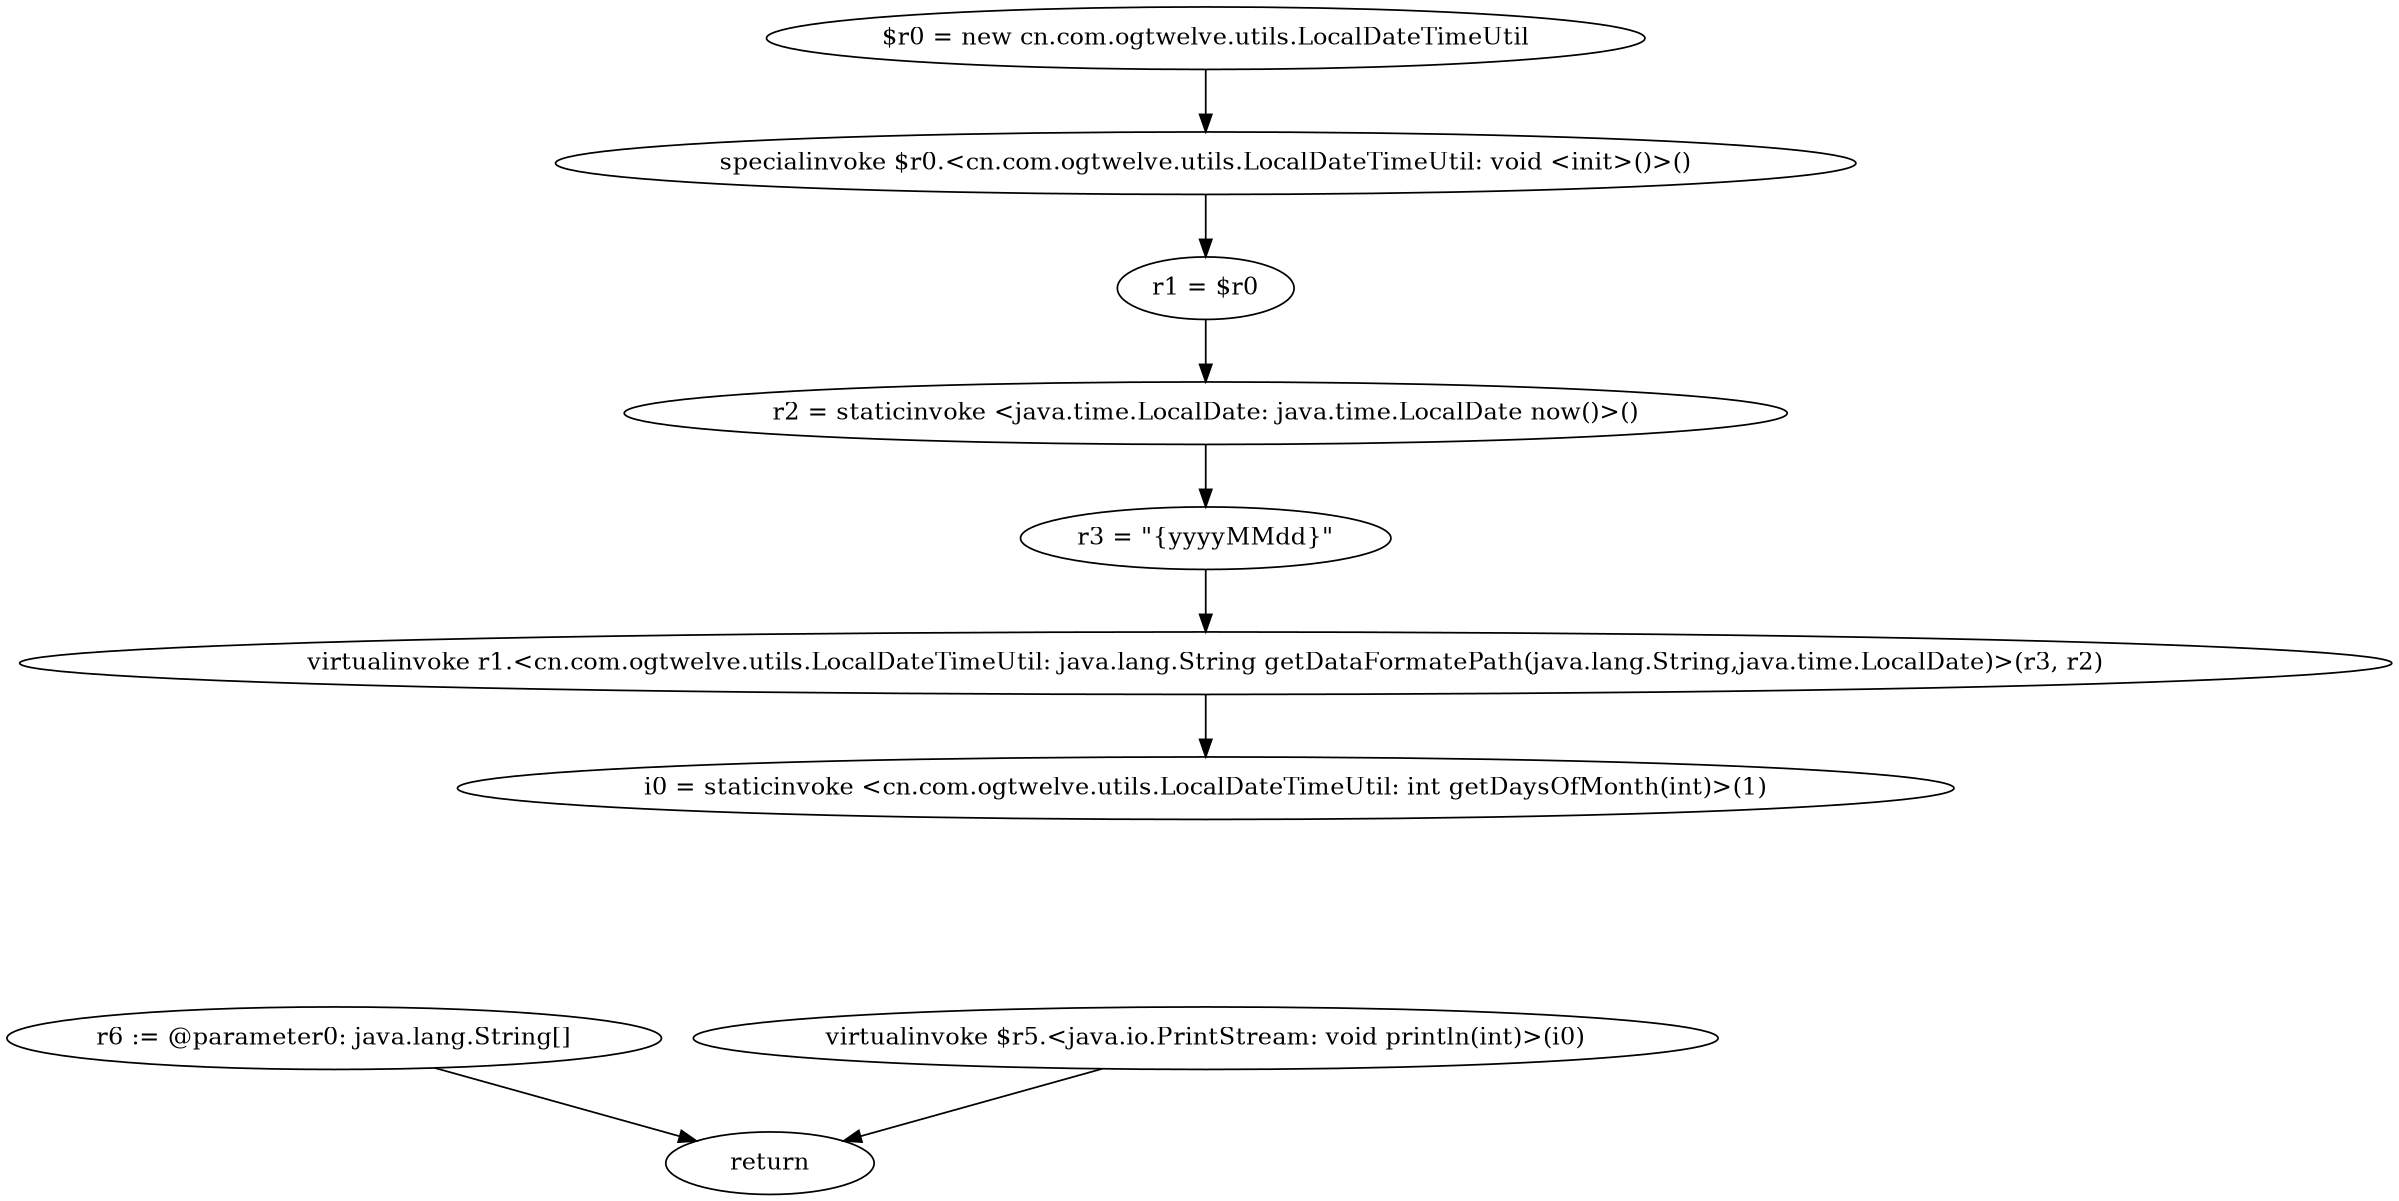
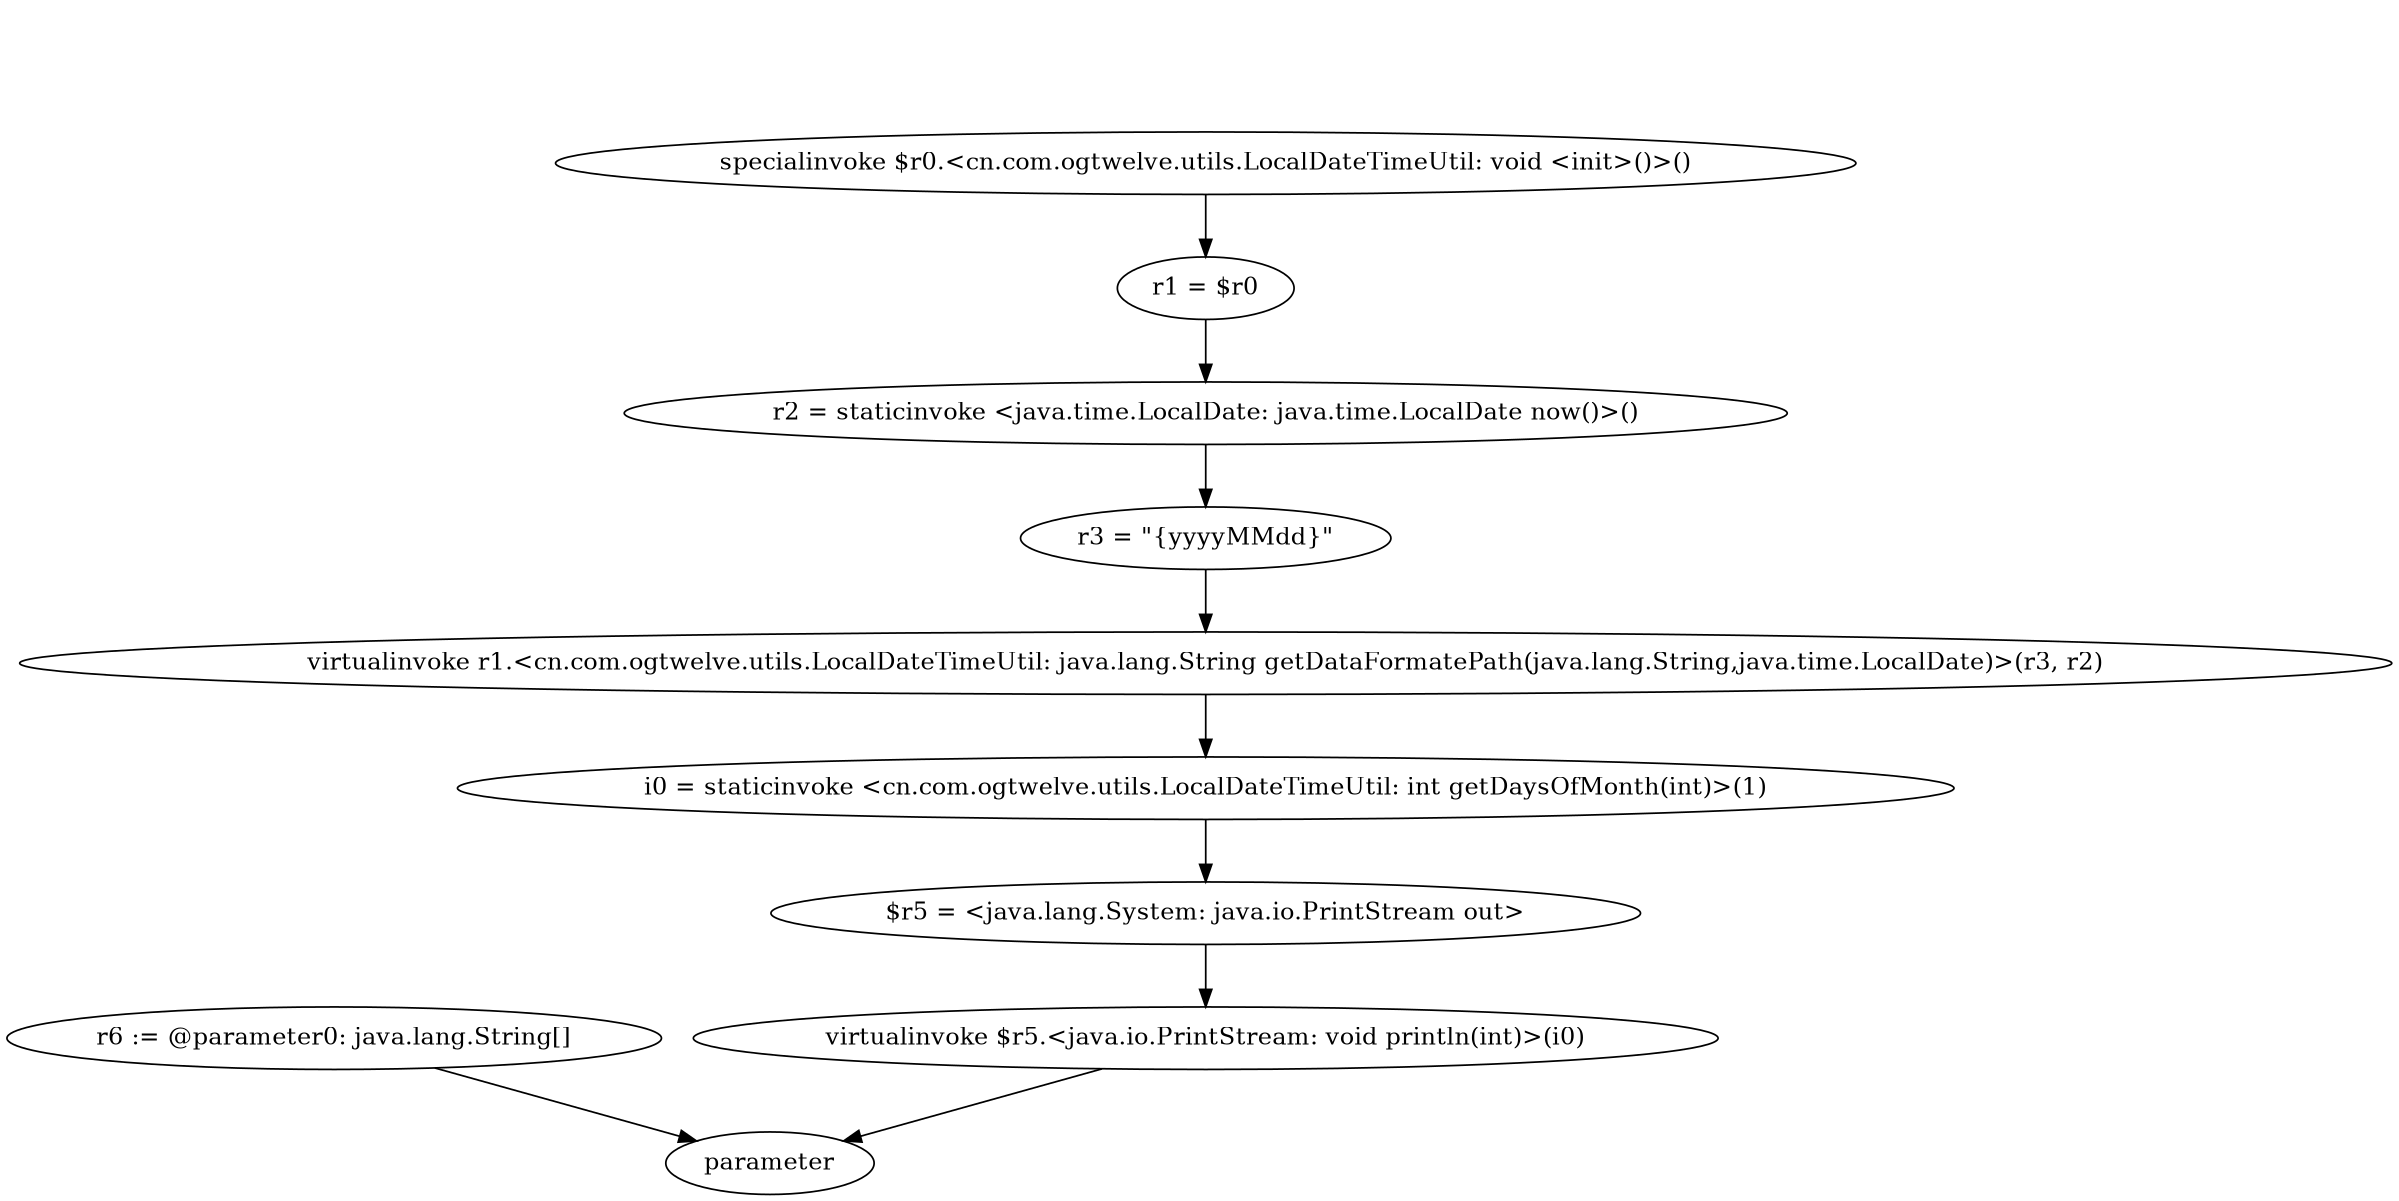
(1206, 38) -> none
none -> (1206, 913)
(770, 1163) -> (770, 1163)
